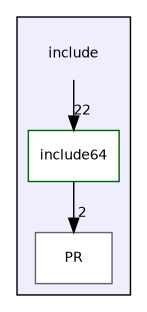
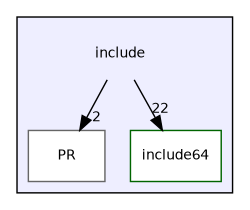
(74, 200) -> (97, 99)
